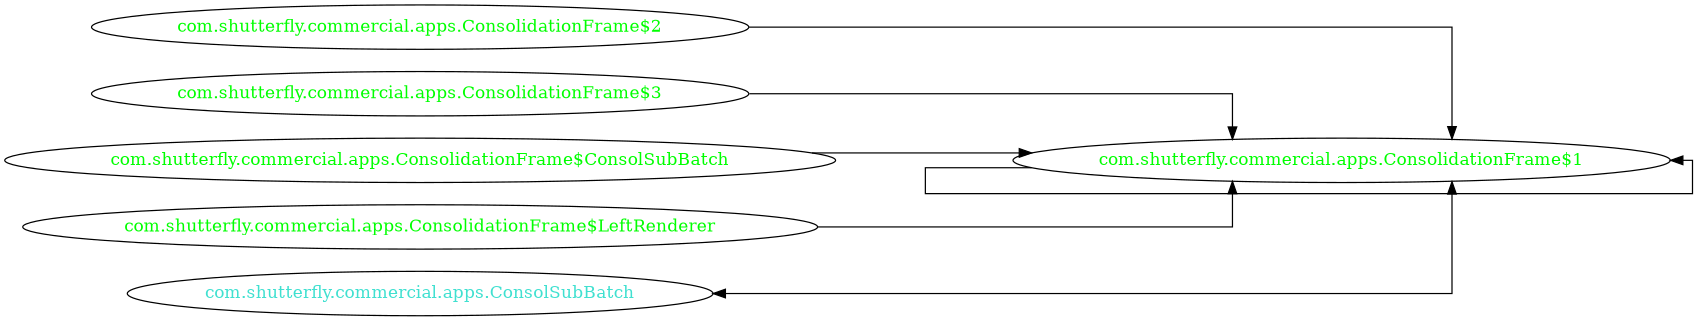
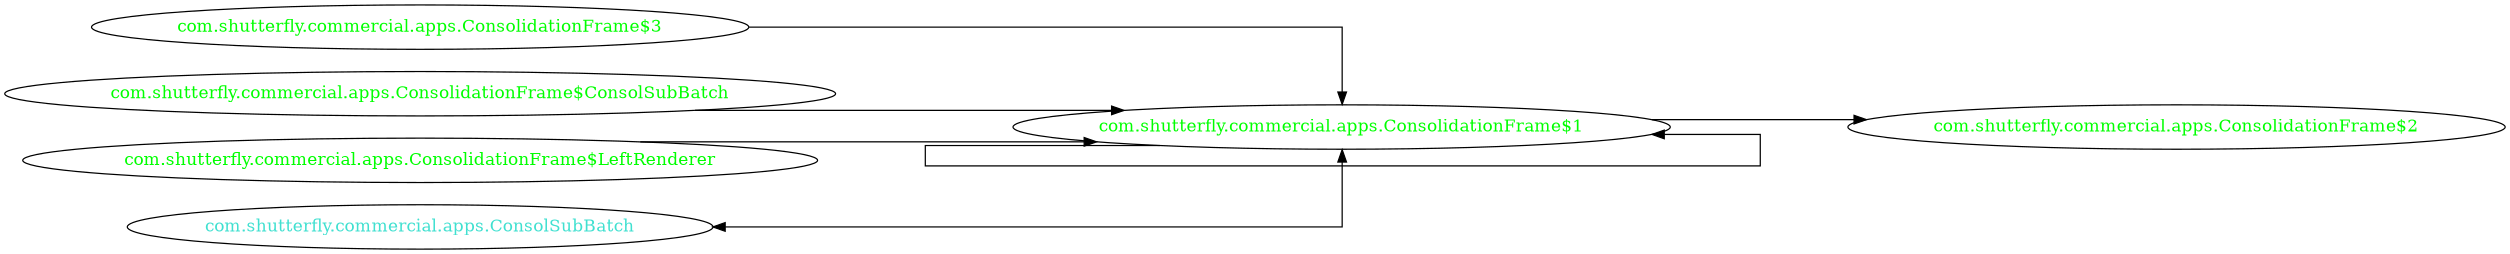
(1150, 27) -> (1753, 120)
